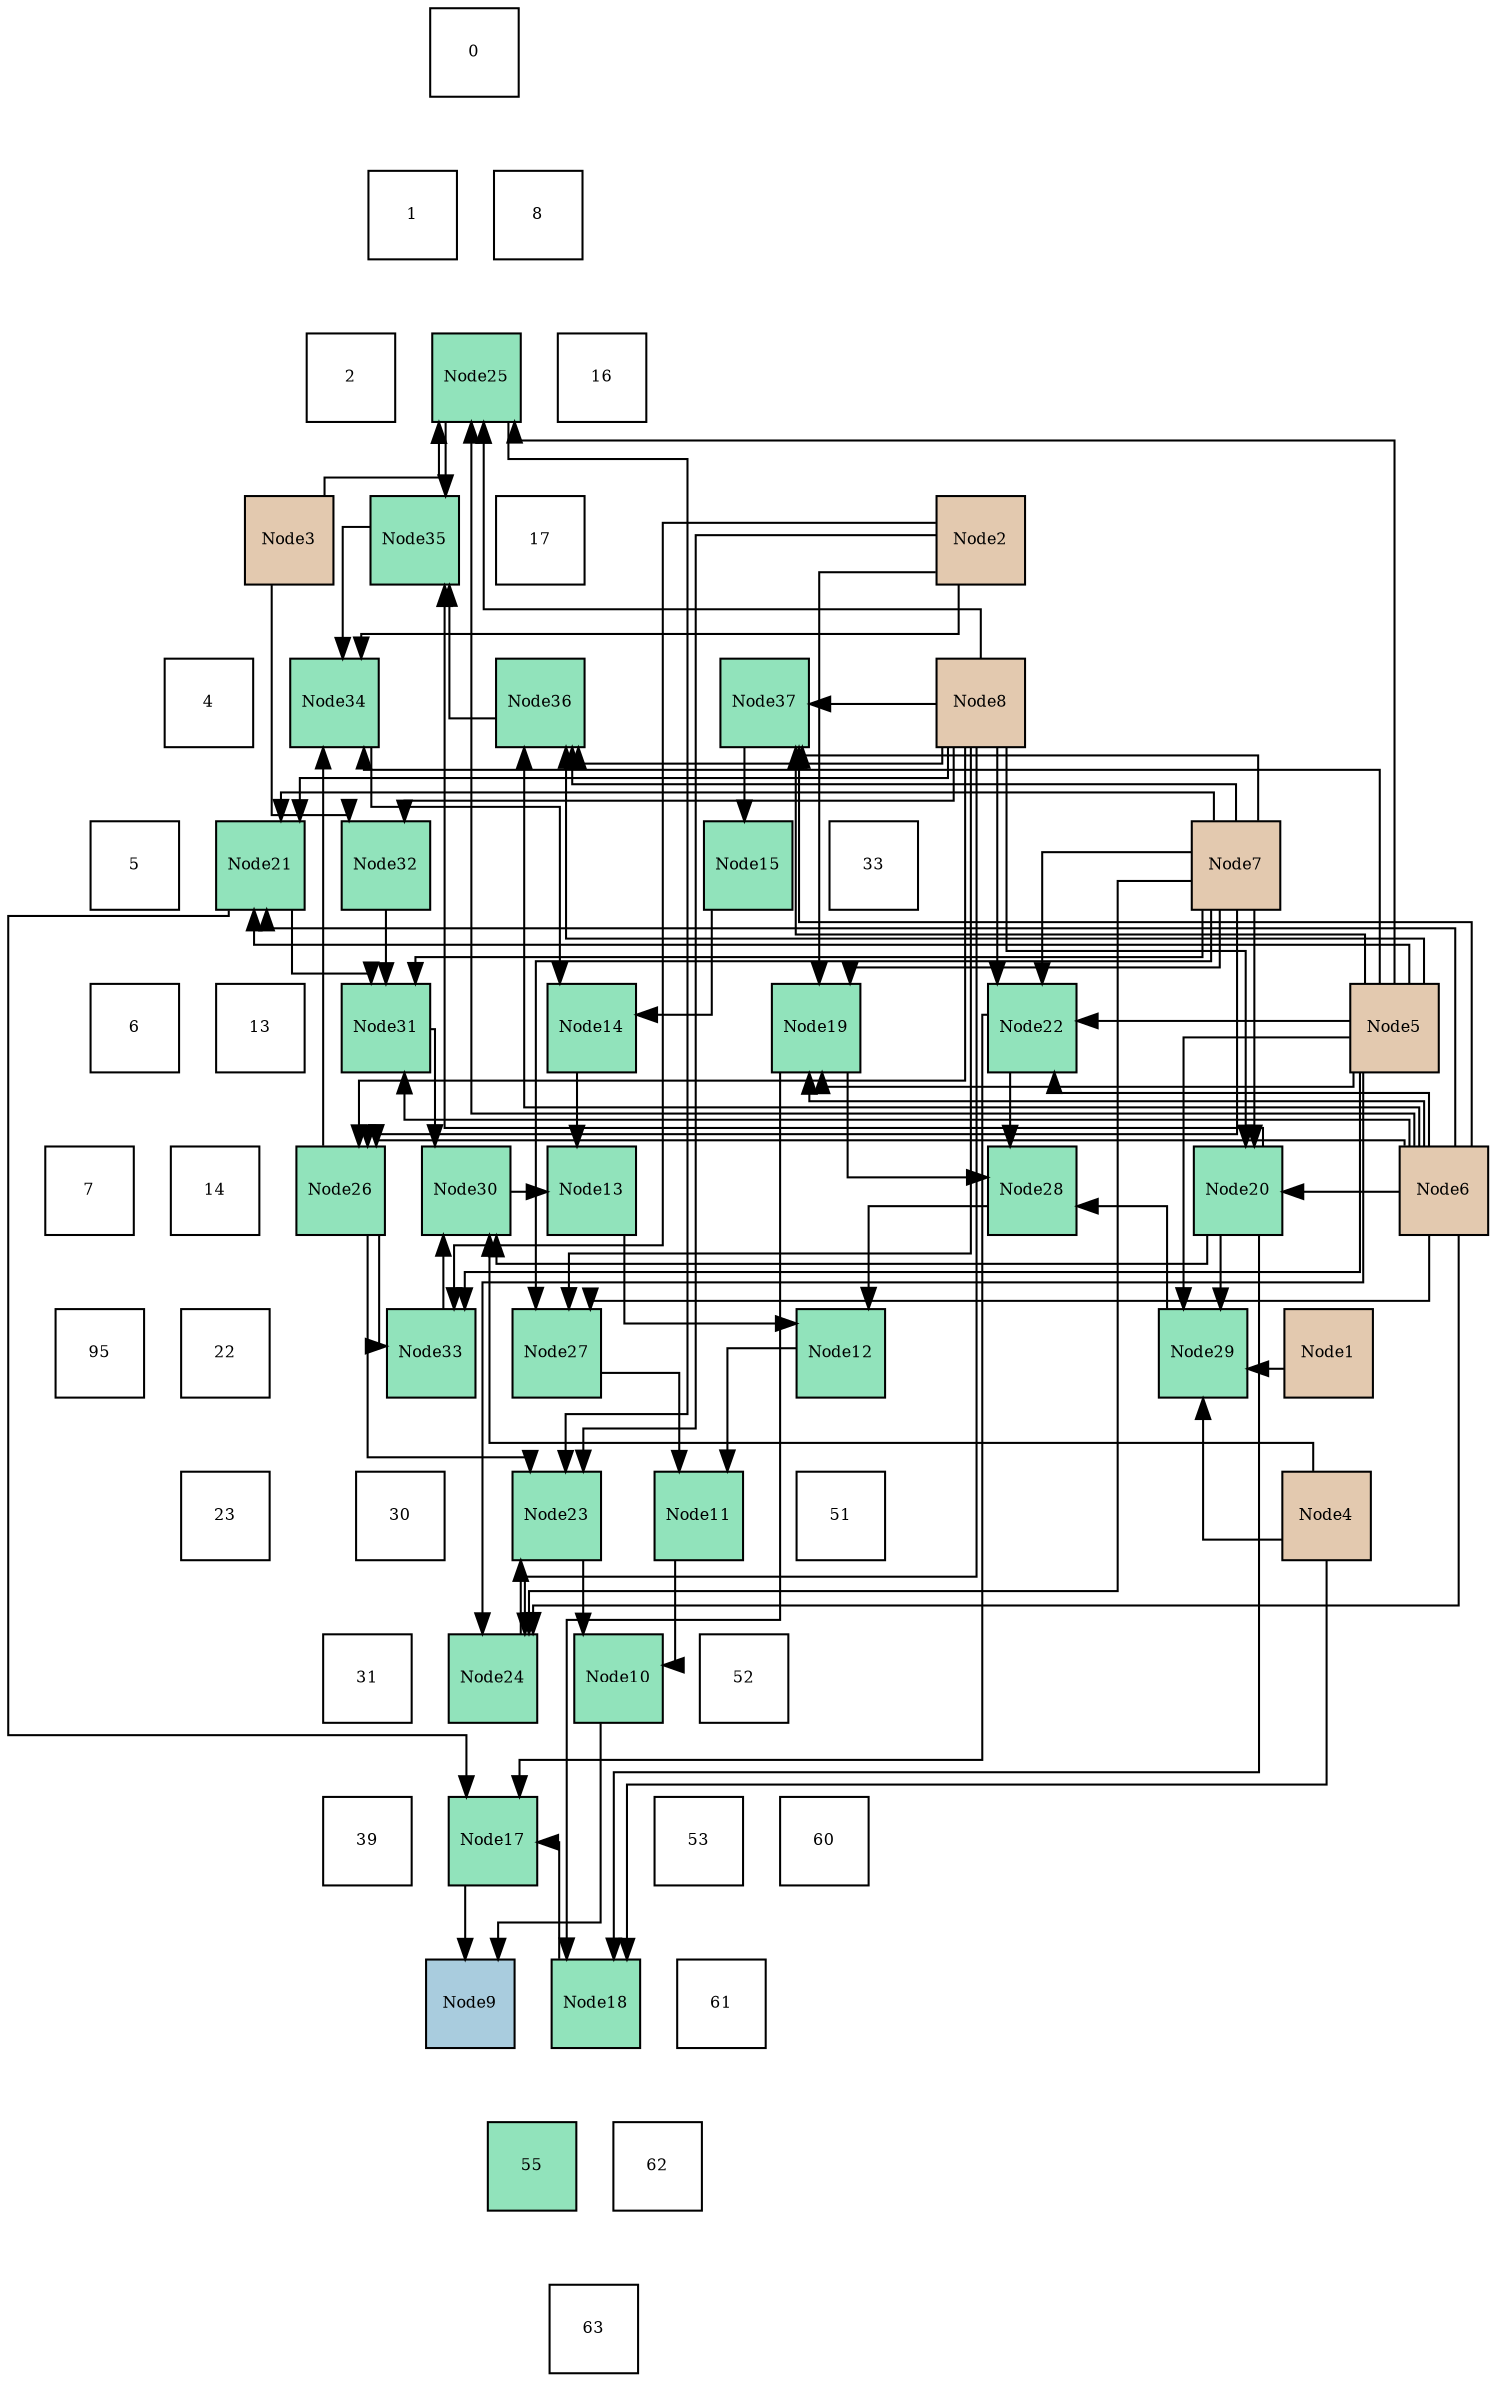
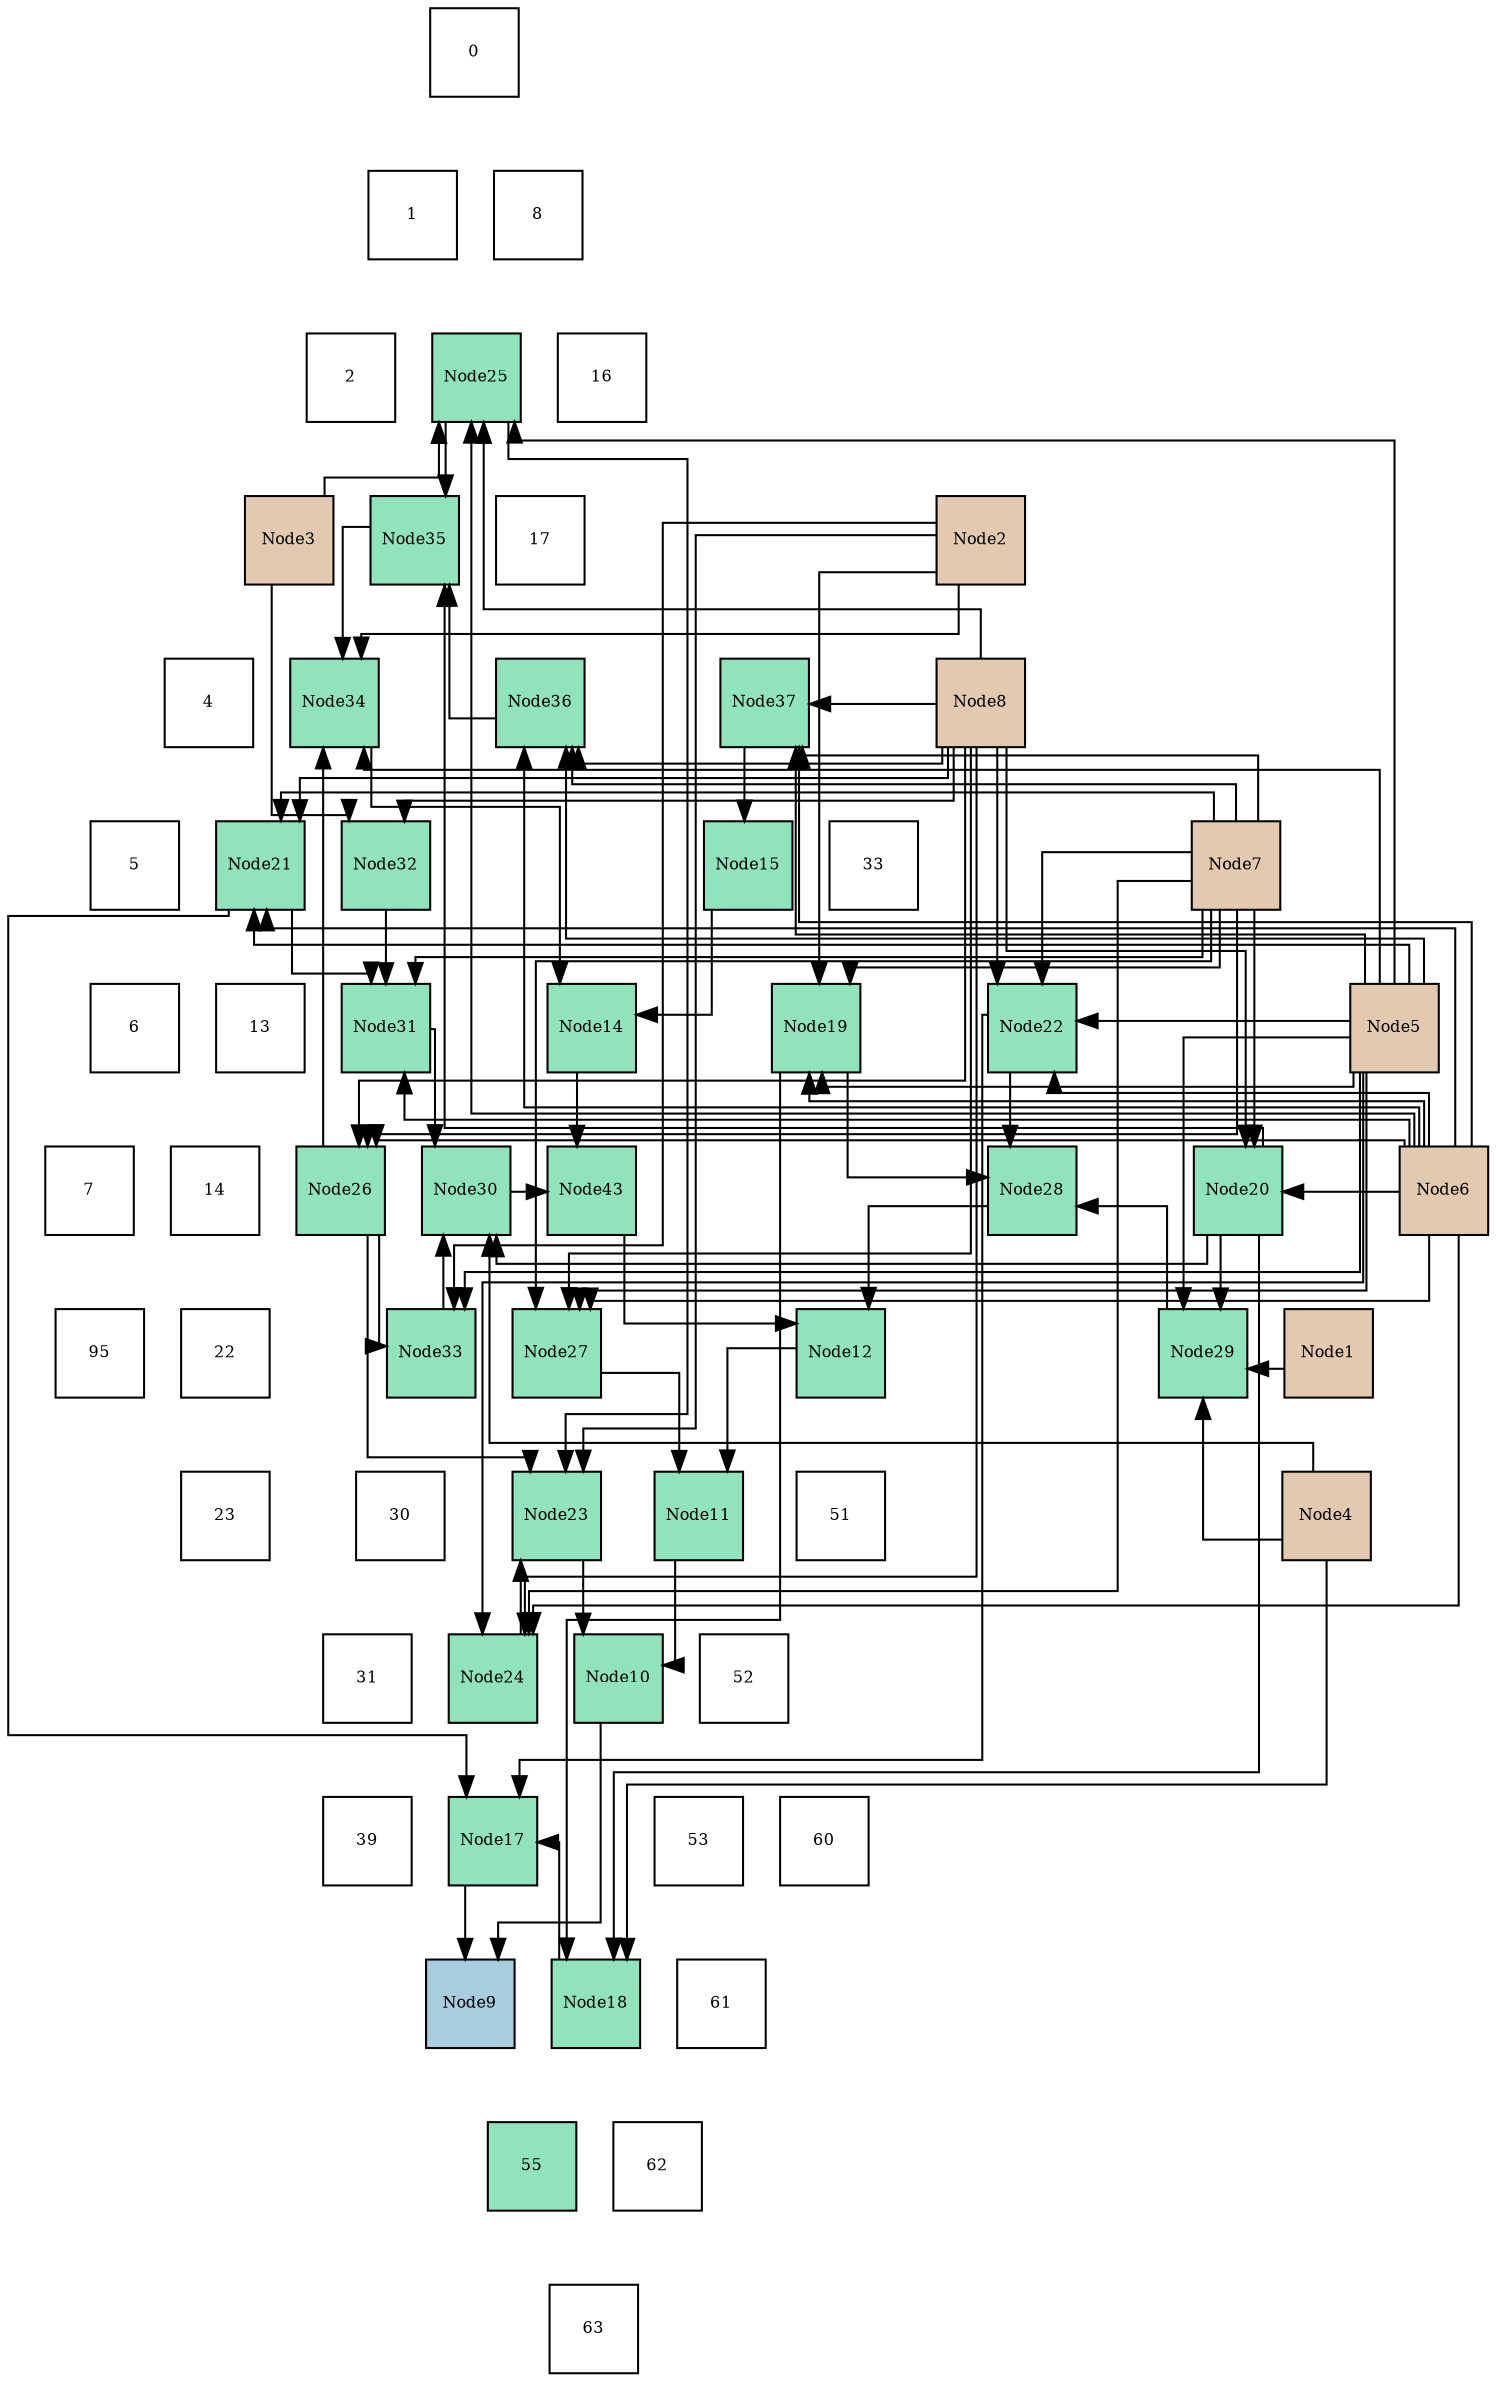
(592, 1191) -> (592, 1191)
none -> (1081, 1291)
